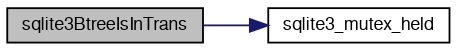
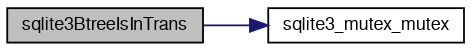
(359, 25) -> (366, 25)
